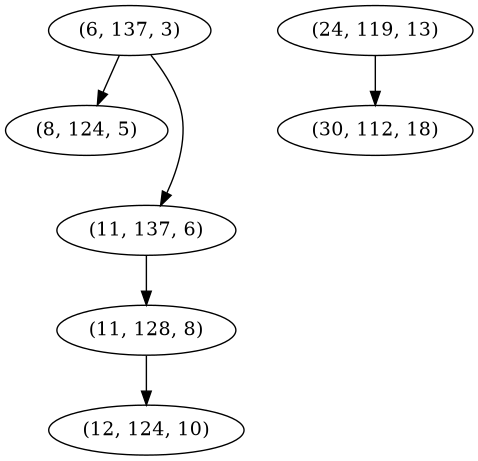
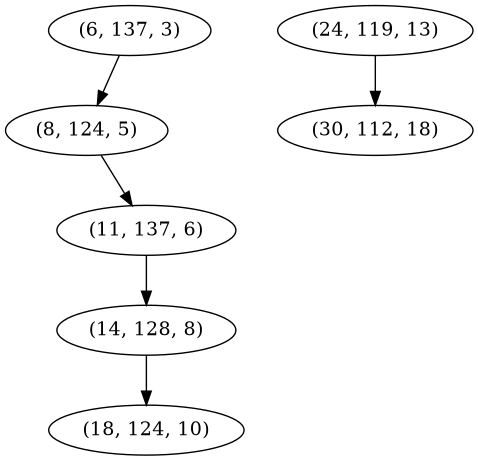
(183, 121) -> (113, 174)
(146, 330) -> (146, 330)
(146, 430) -> (146, 430)
